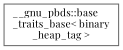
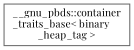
(61, 25) -> (67, 25)
